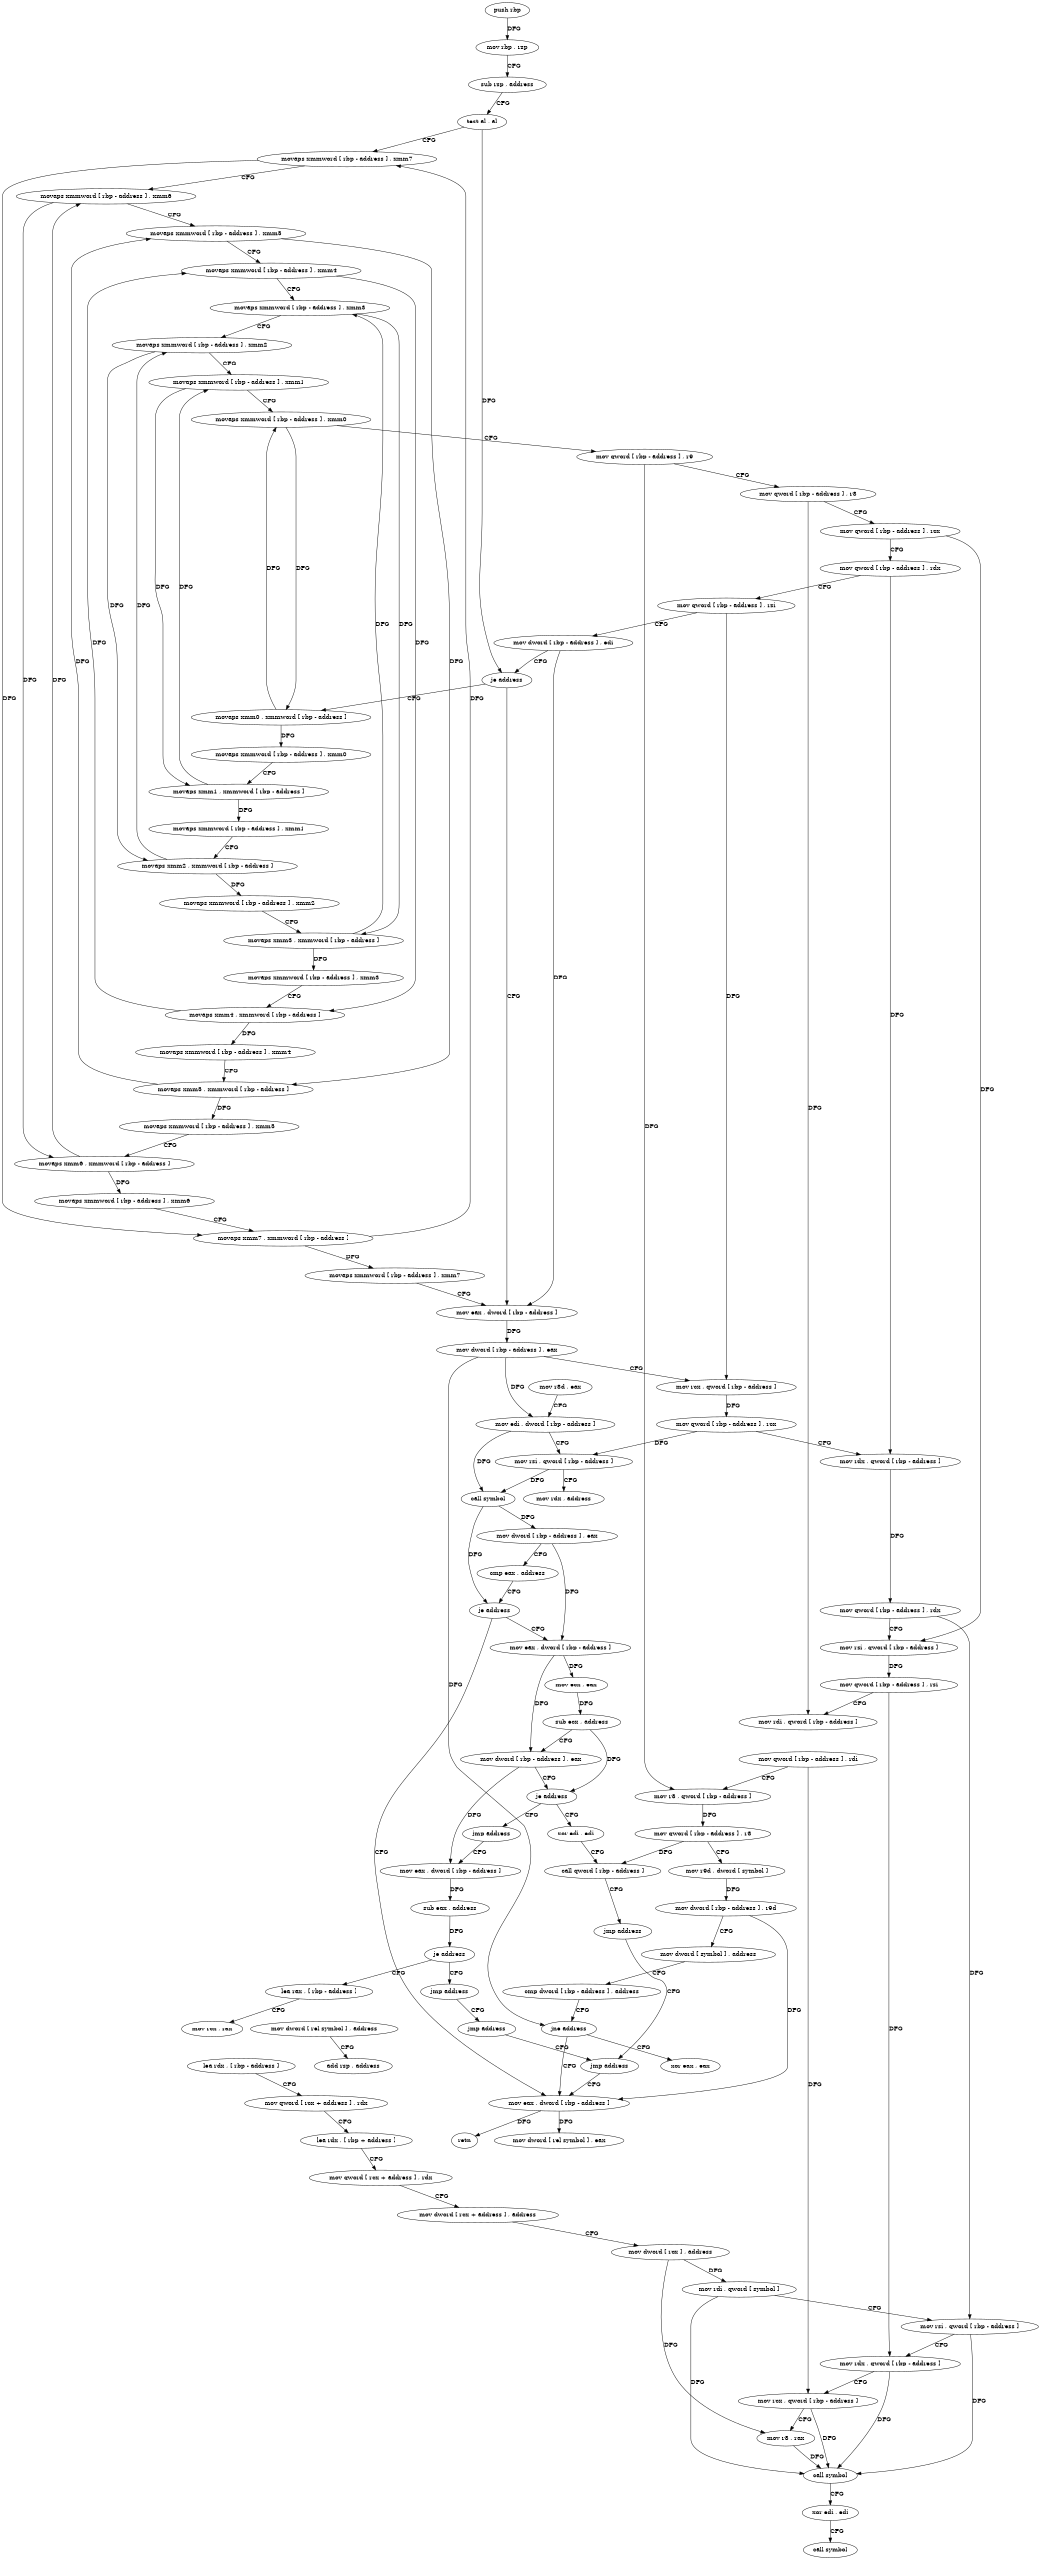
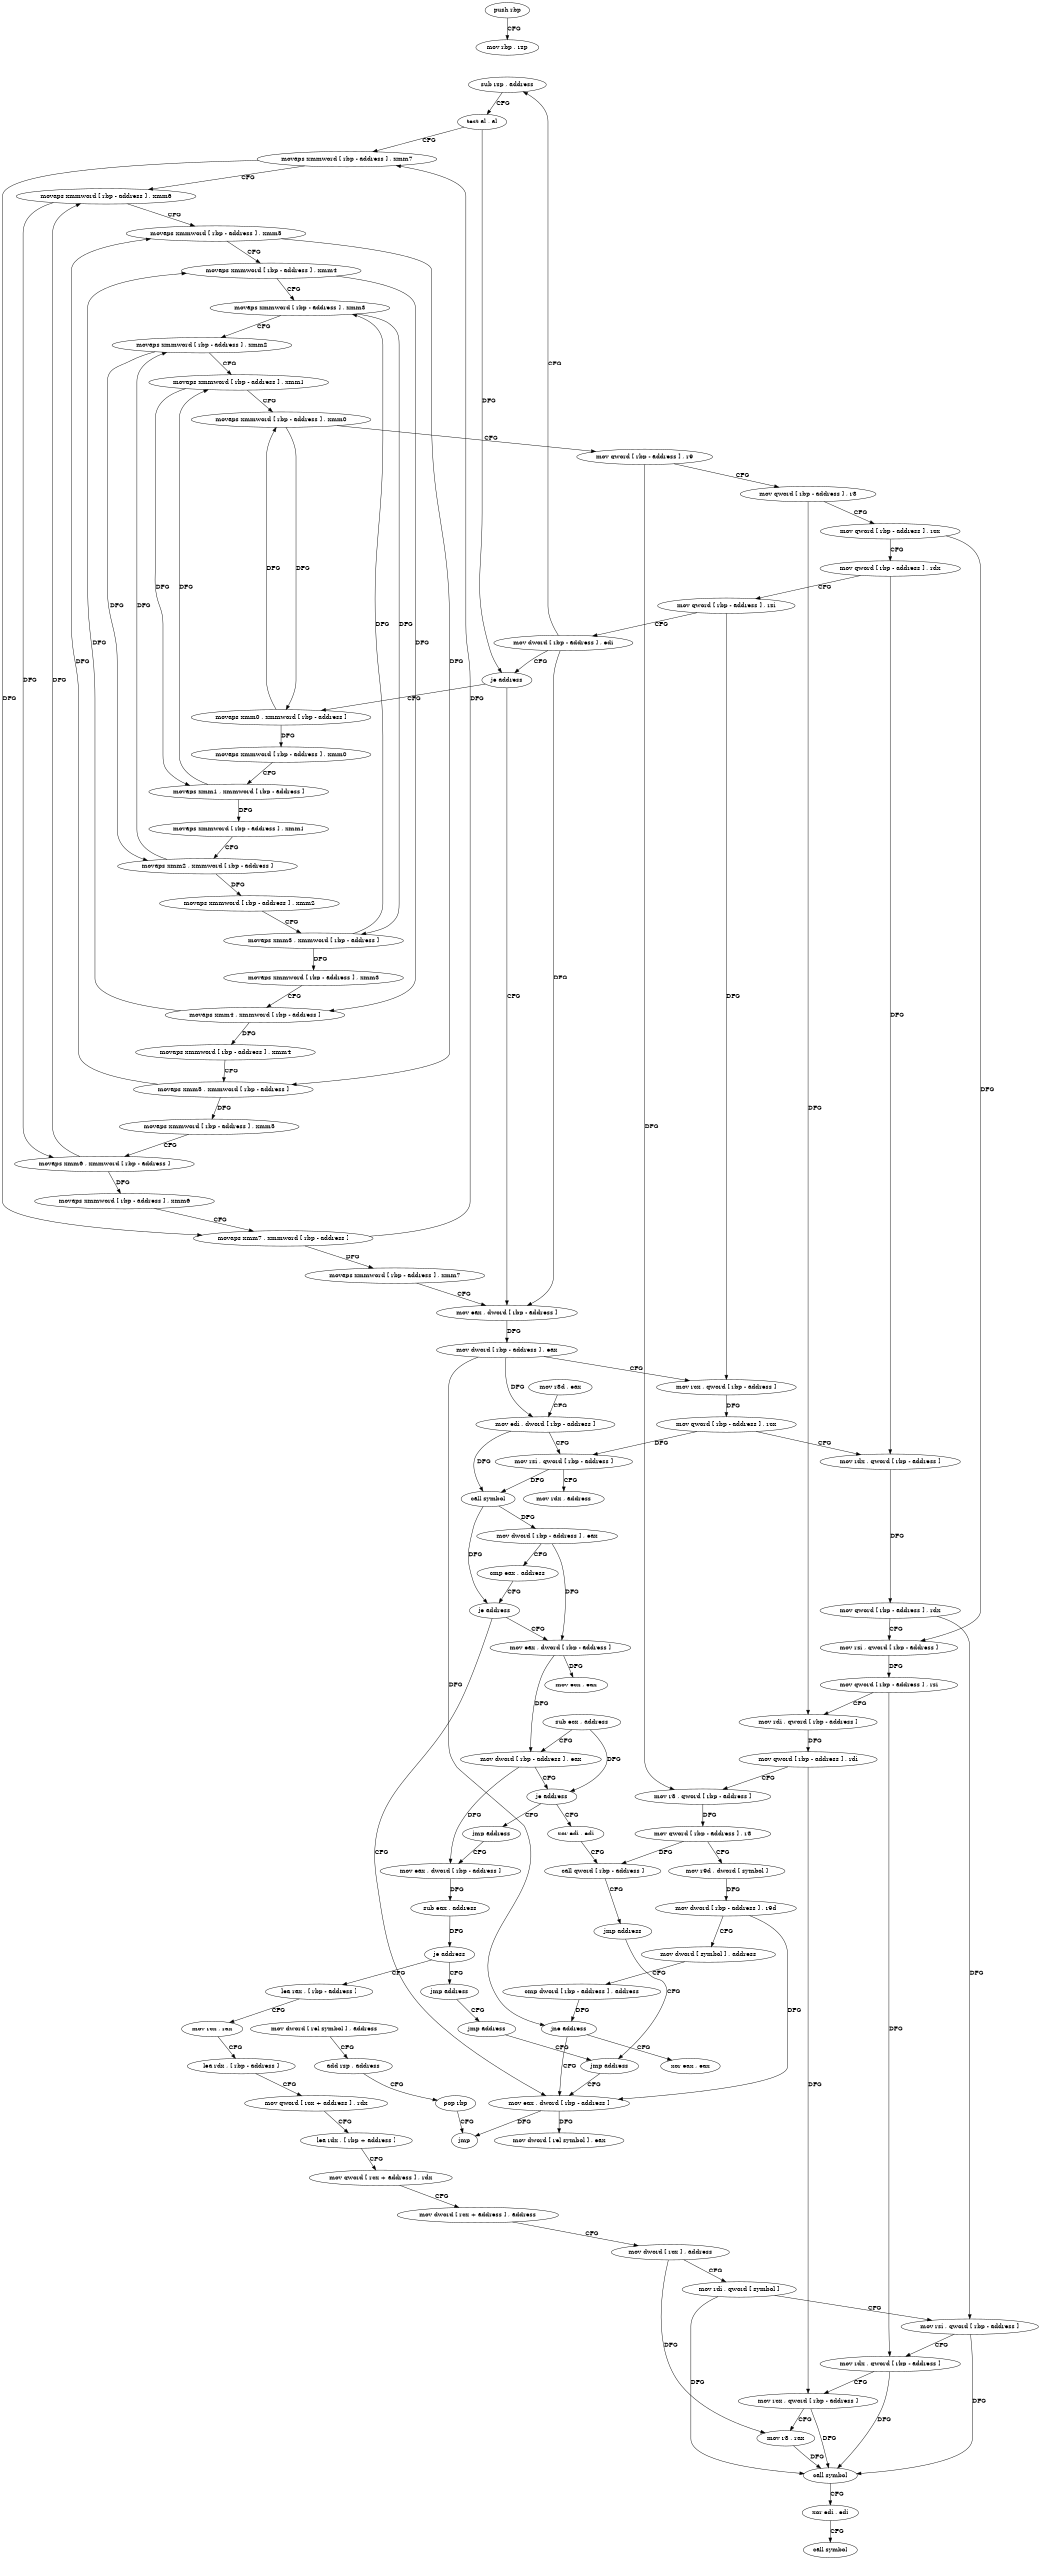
(514, 29) -> (514, 29)
(507, 64) -> (548, 361)
(579, 1701) -> none
none -> (808, 1739)
(583, 2010) -> (583, 2010)
none -> (225, 2046)
none -> (456, 2103)
(465, 2141) -> (465, 2141)
(716, 2271) -> (716, 2271)
